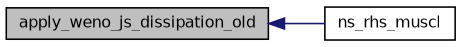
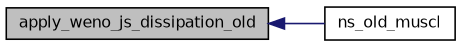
(390, 24) -> (390, 24)
